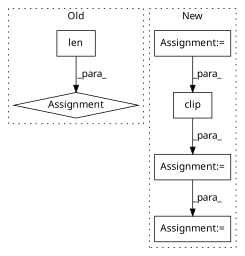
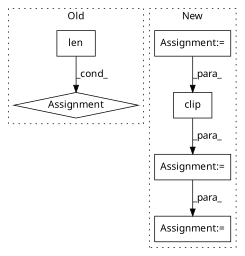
(92, 74) -> (92, 74)
